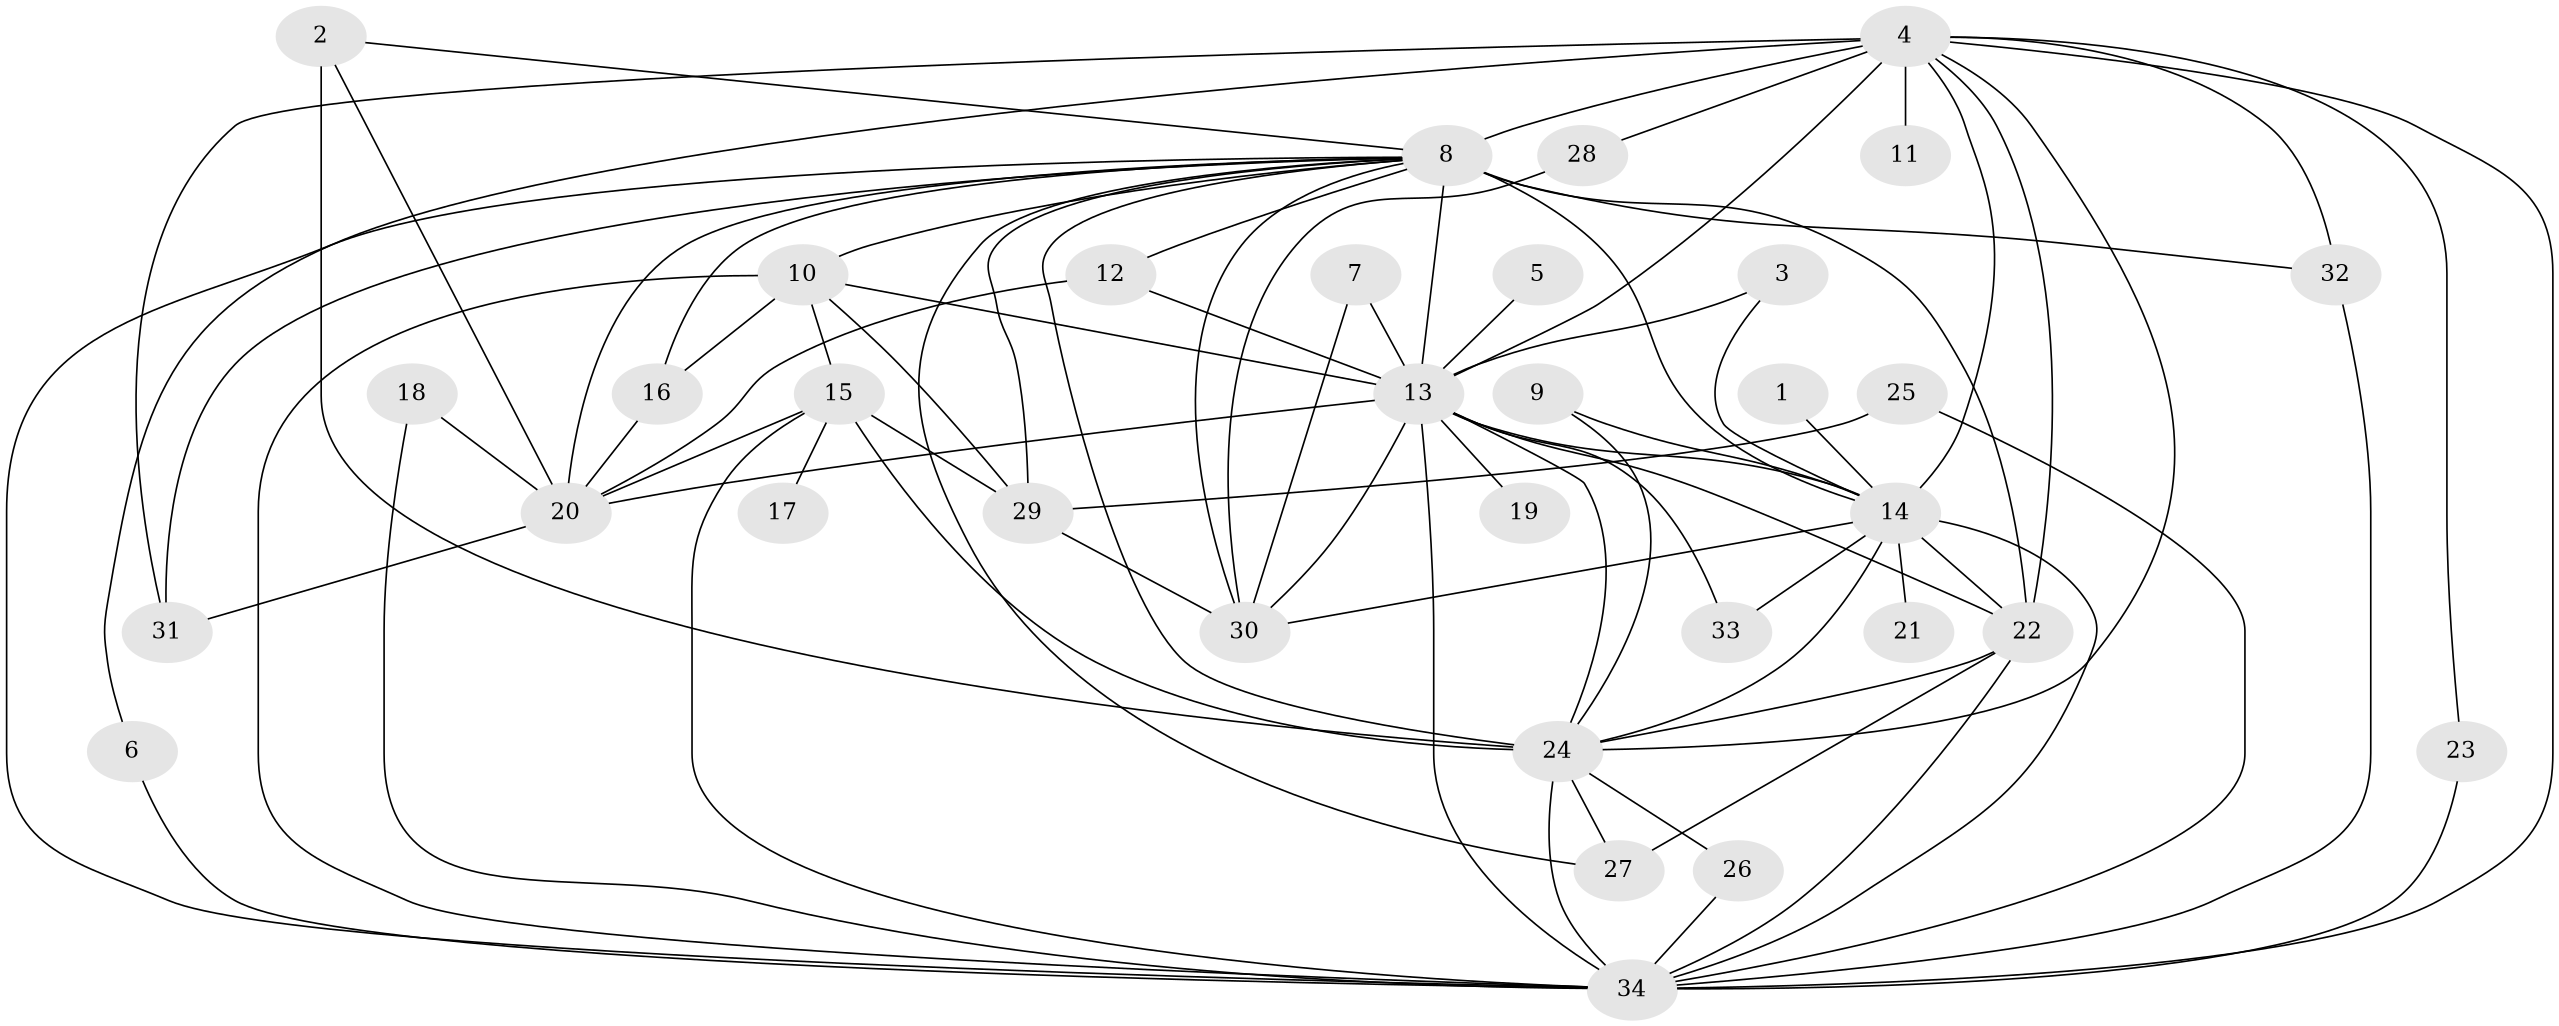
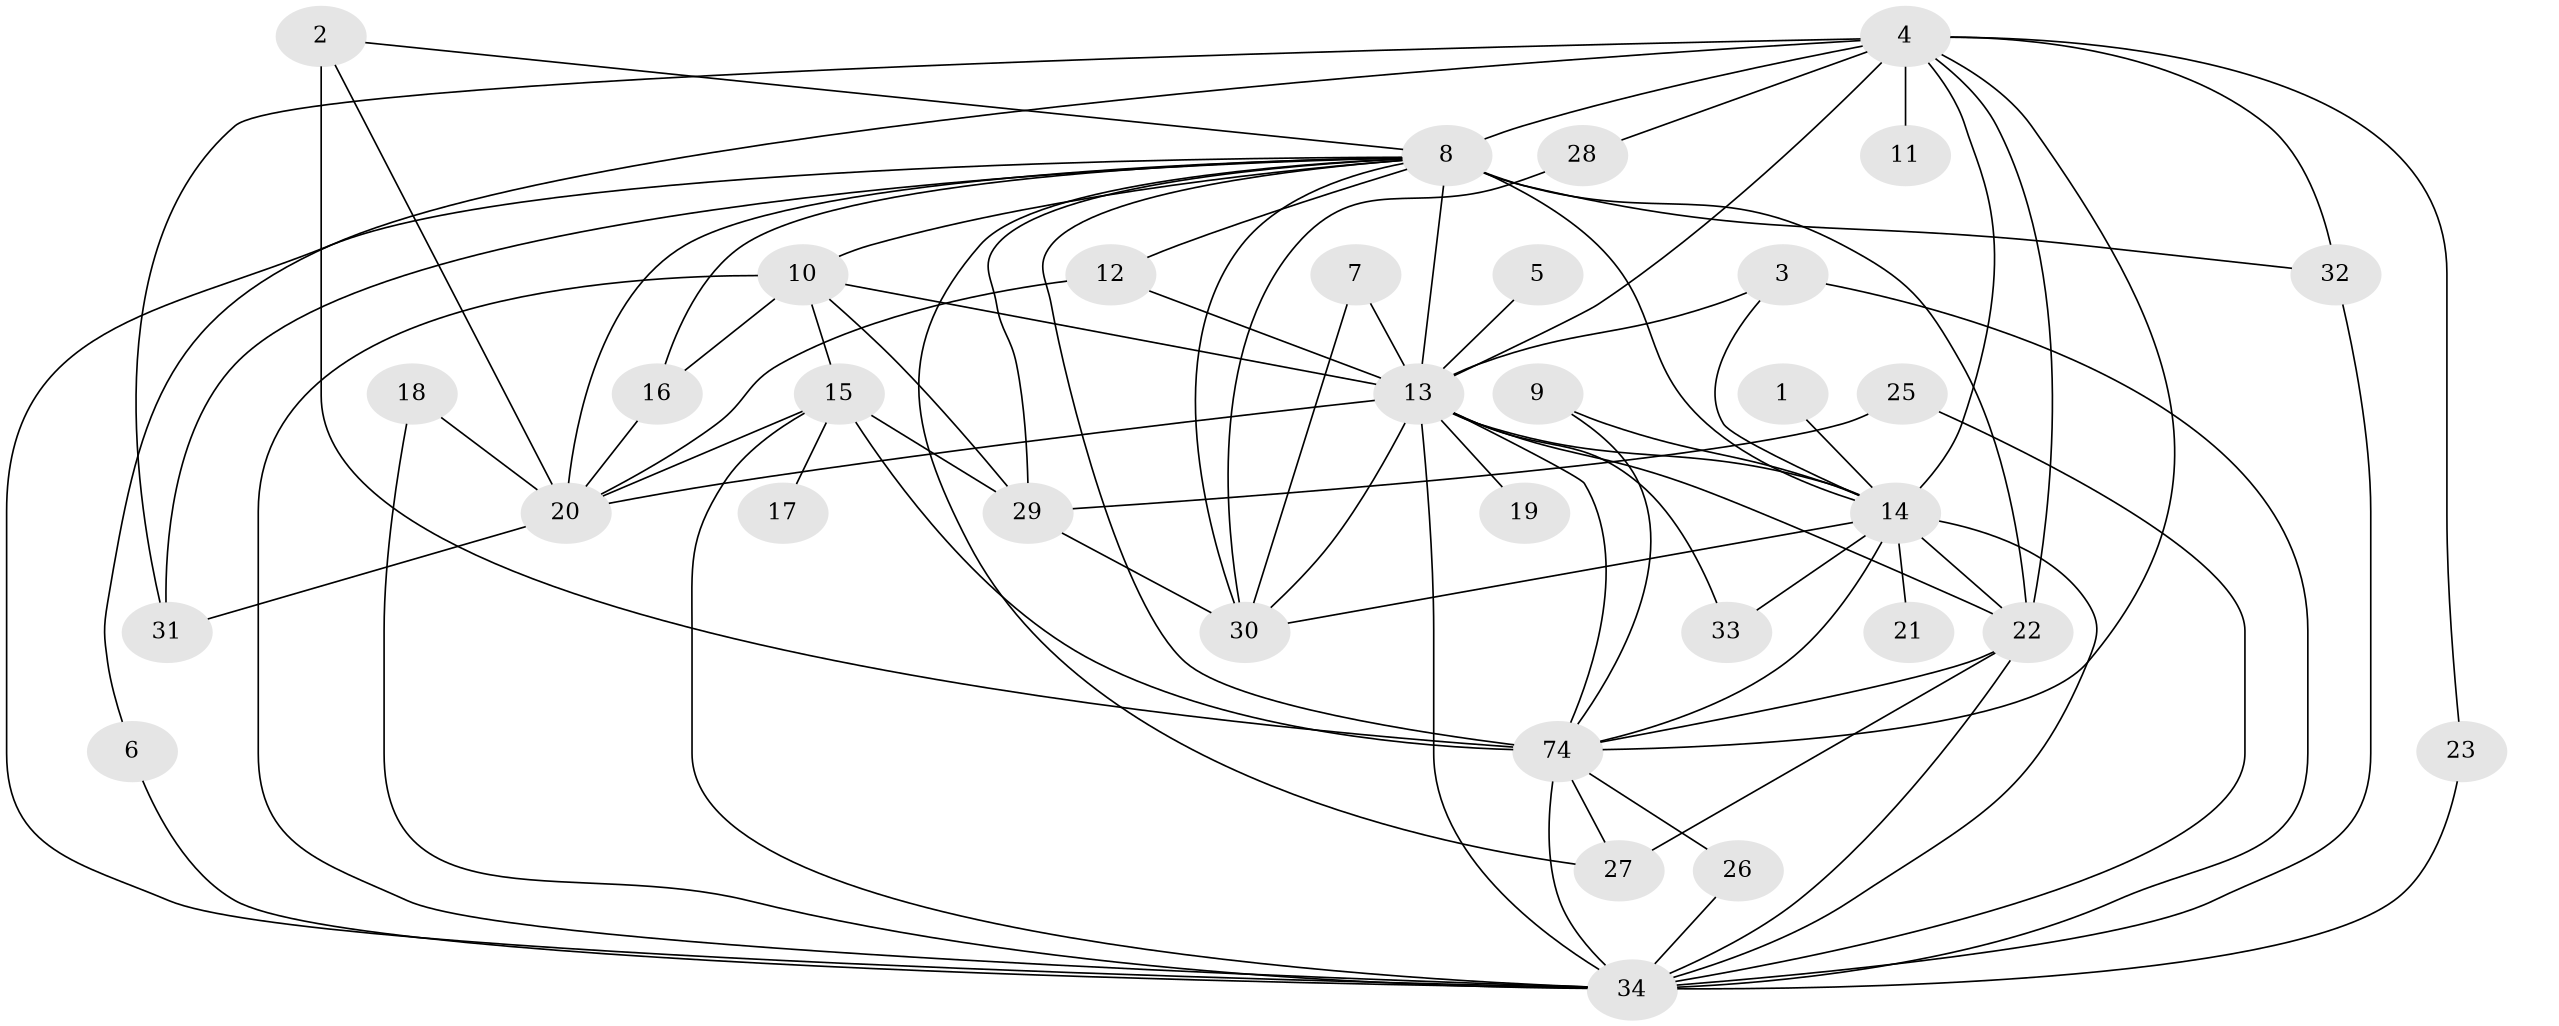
(2553, 653) -> (2308, 729)
(1558, 752) -> (1558, 752)
